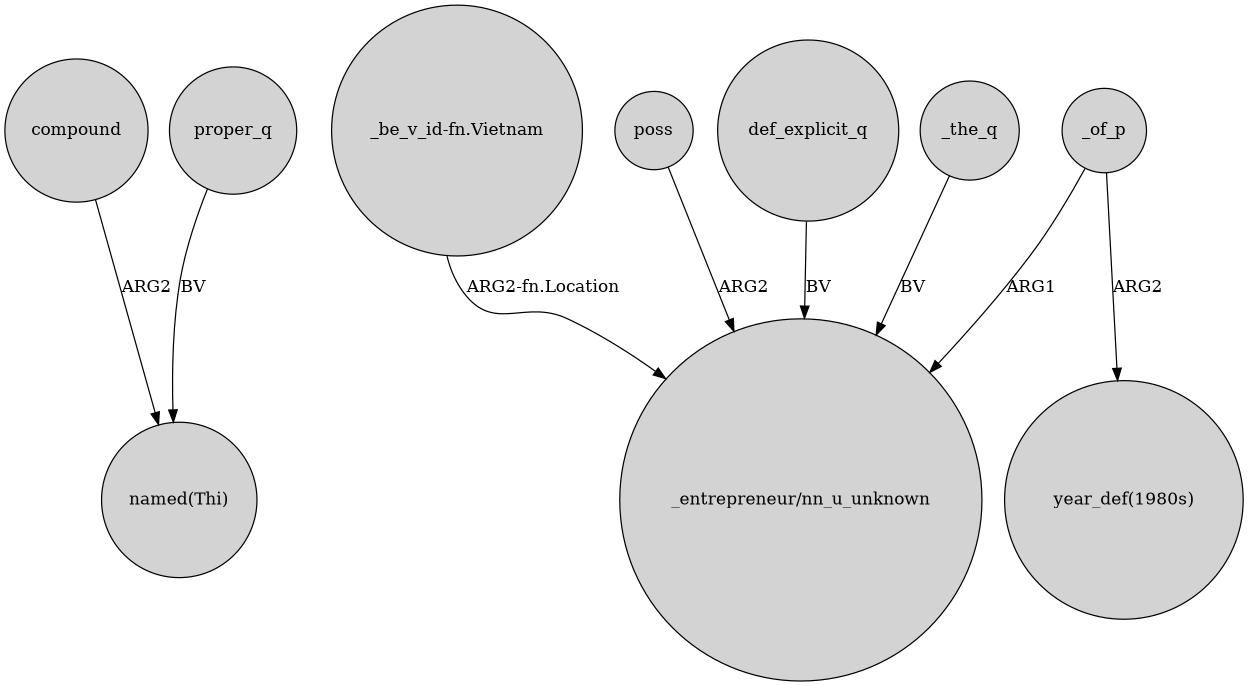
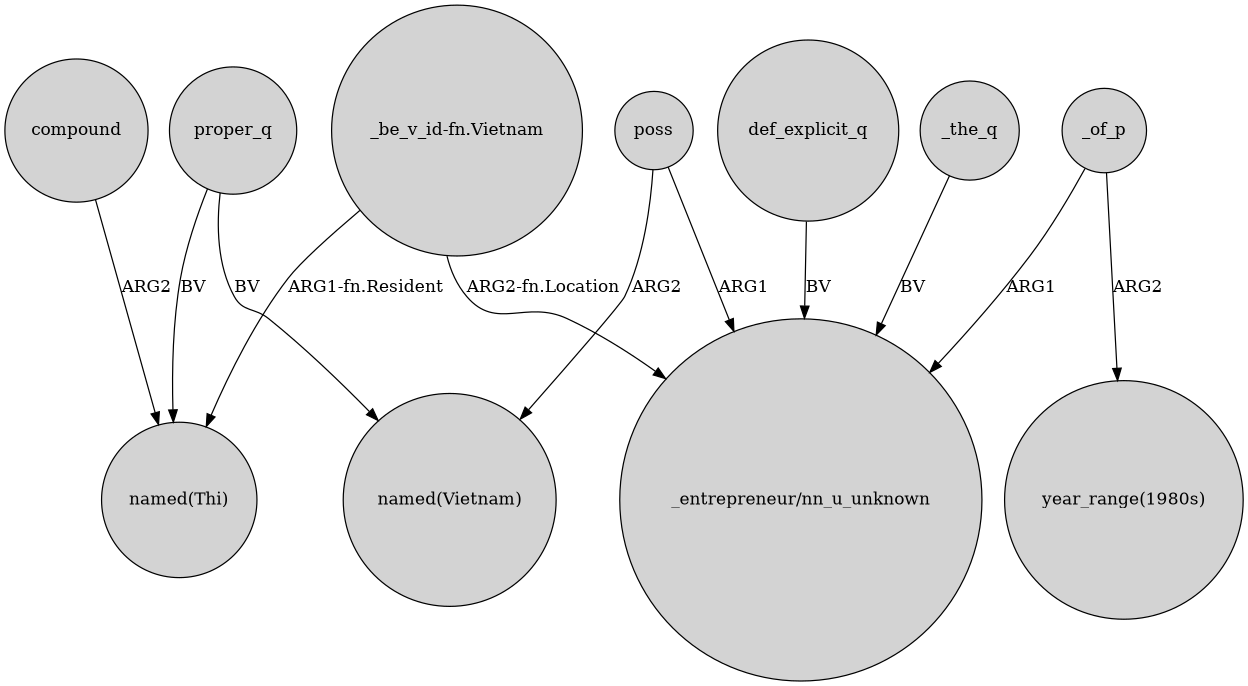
(744, 287) -> (744, 287)
none -> (271, 302)
none -> (450, 500)
(1124, 500) -> (1124, 500)
